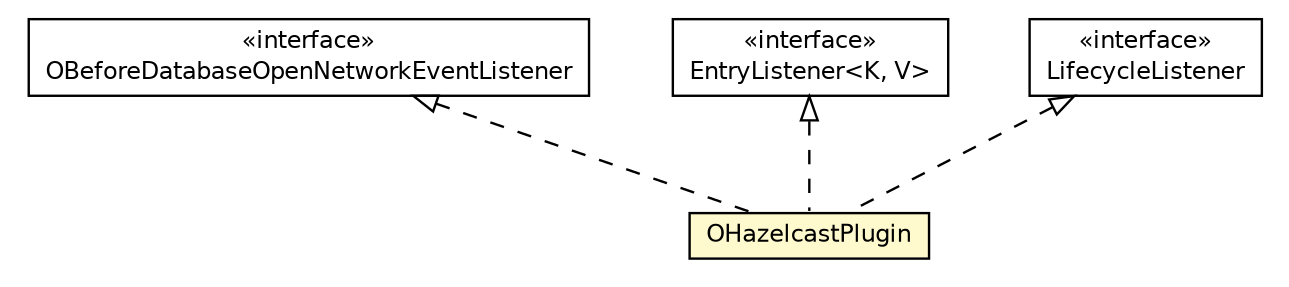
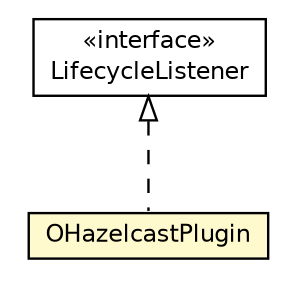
(309, 57) -> none
(809, 57) -> none
